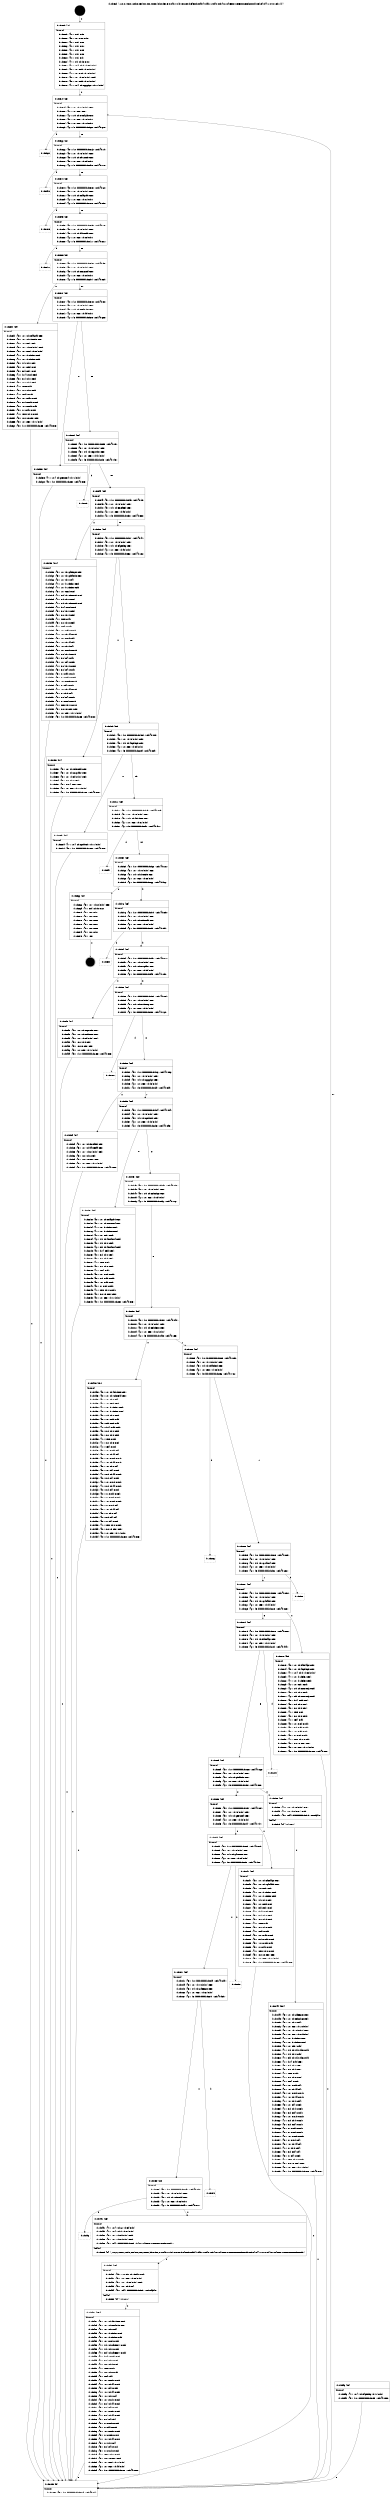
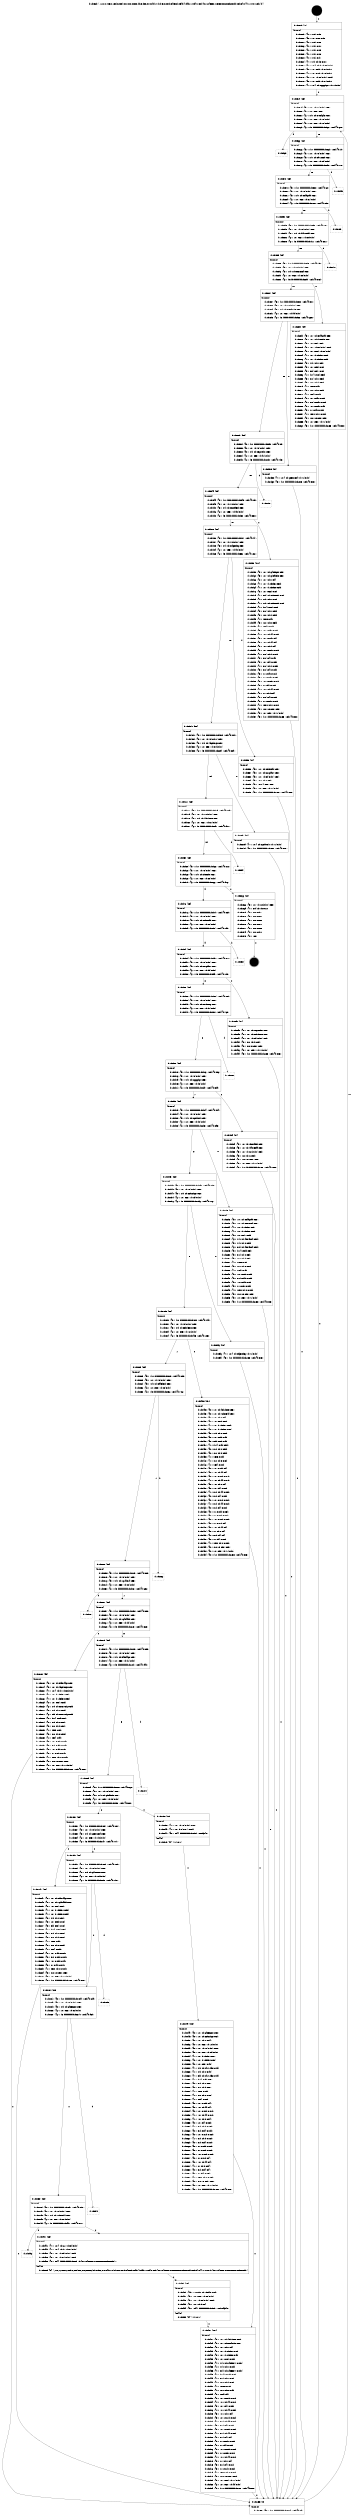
none -> (205, 1275)
(319, 2435) -> (254, 2238)
